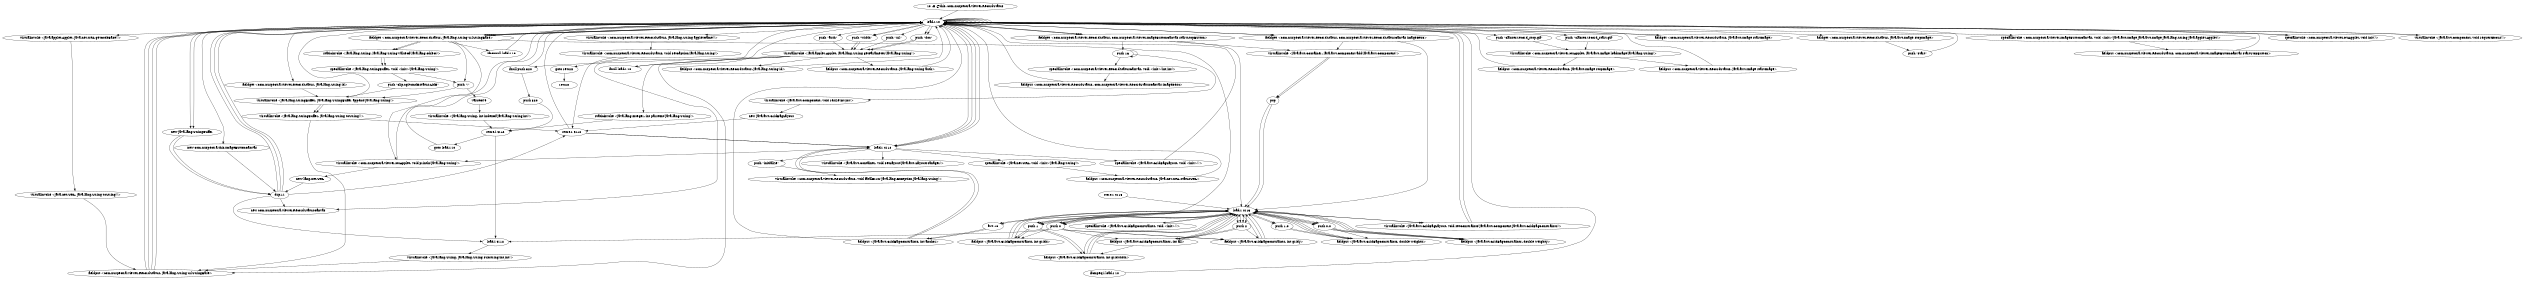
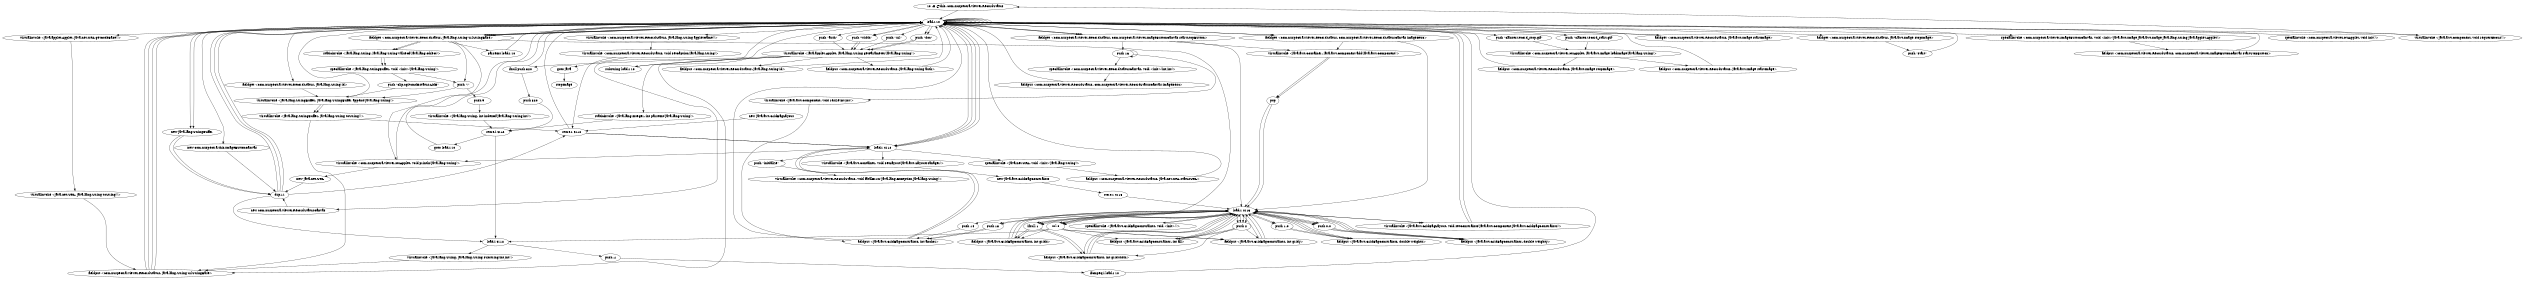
(1615, 26) -> none
(1683, 27) -> (1719, 16)
(502, 54) -> (502, 54)
(564, 69) -> (564, 69)
(620, 69) -> (620, 69)
(564, 85) -> (564, 85)
(479, 101) -> (479, 101)
(791, 108) -> (742, 195)
(1159, 164) -> none
(310, 179) -> (310, 179)
none -> (1023, 179)
(282, 202) -> (286, 204)
none -> (968, 226)
(993, 226) -> (993, 226)
(1033, 226) -> (1033, 226)
(1056, 226) -> (1056, 226)
(1349, 233) -> none
(1118, 250) -> (1189, 249)
none -> (611, 258)
